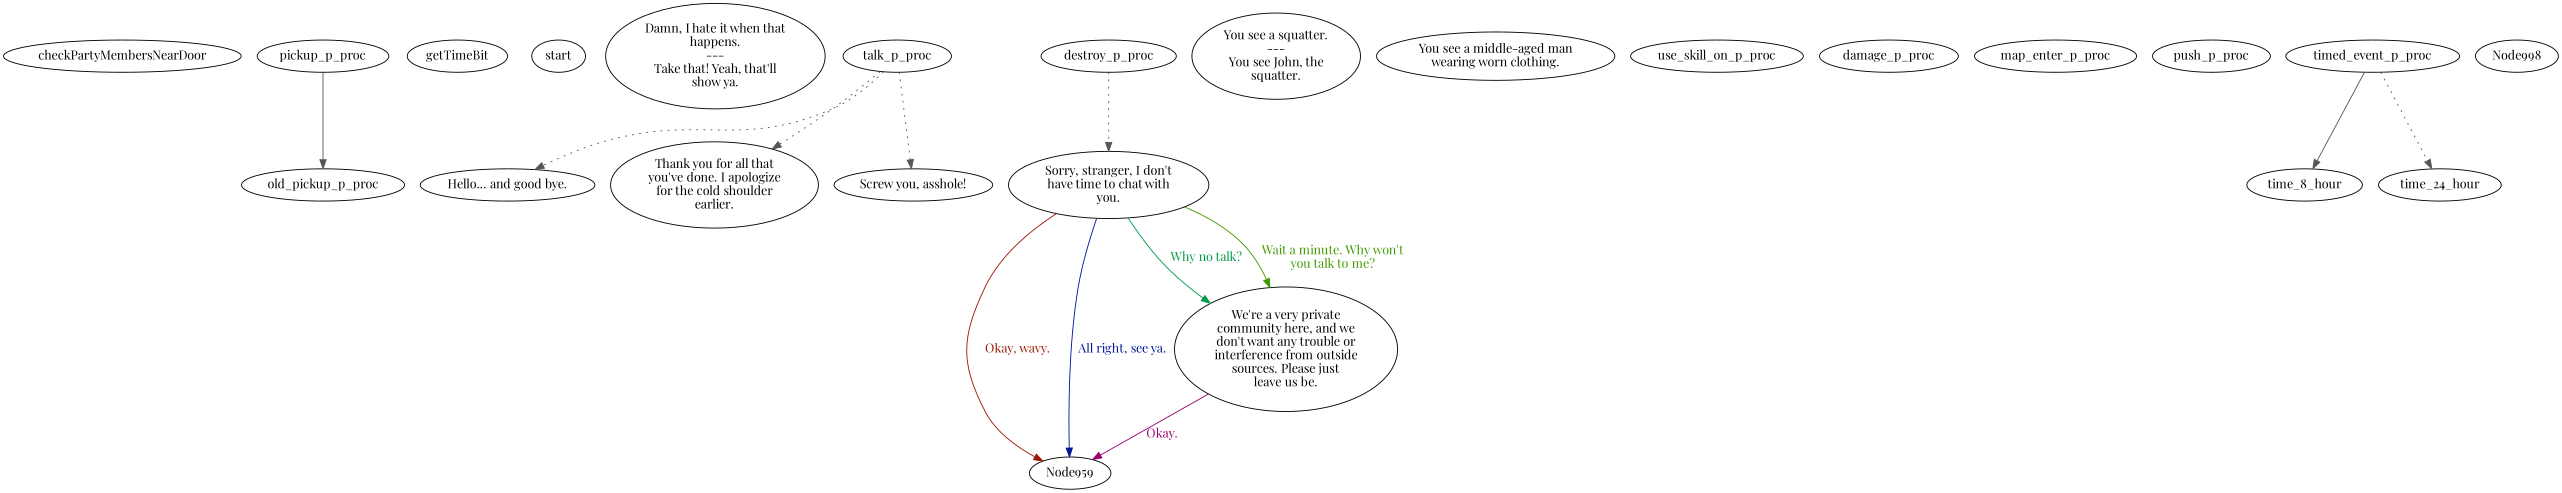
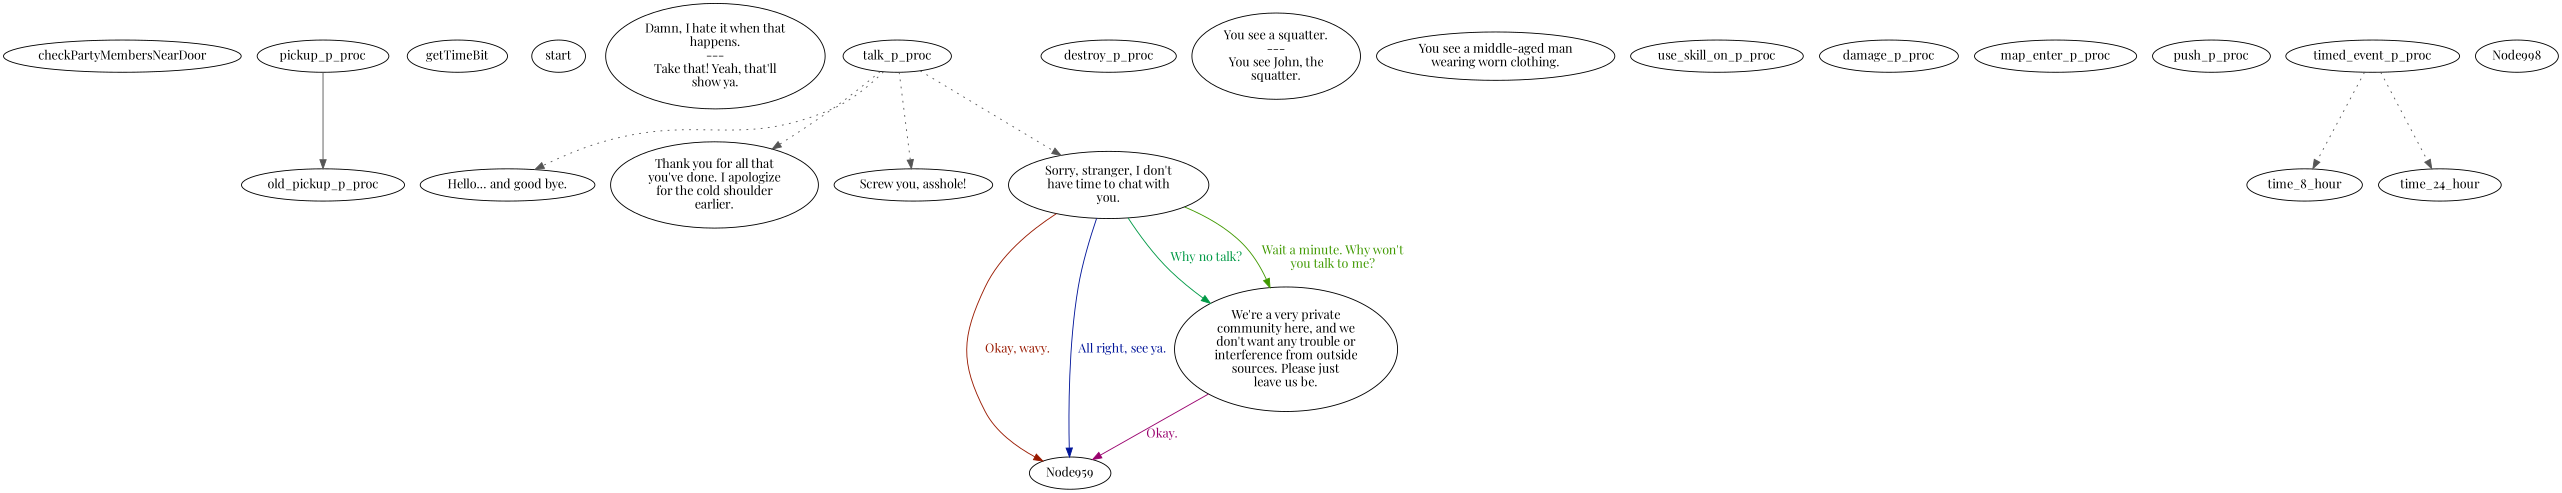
(1109, 107) -> (987, 111)
(2341, 116) -> (2341, 116)
